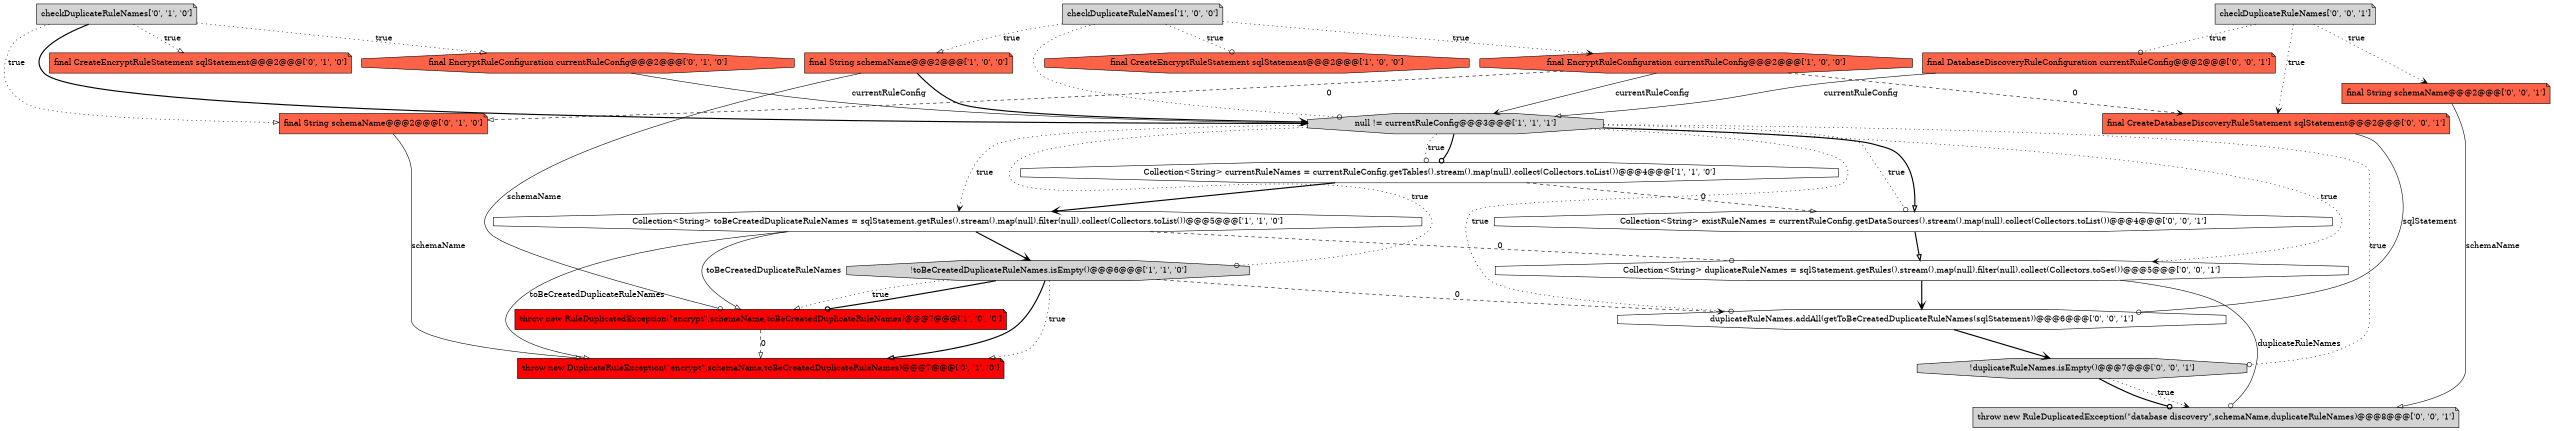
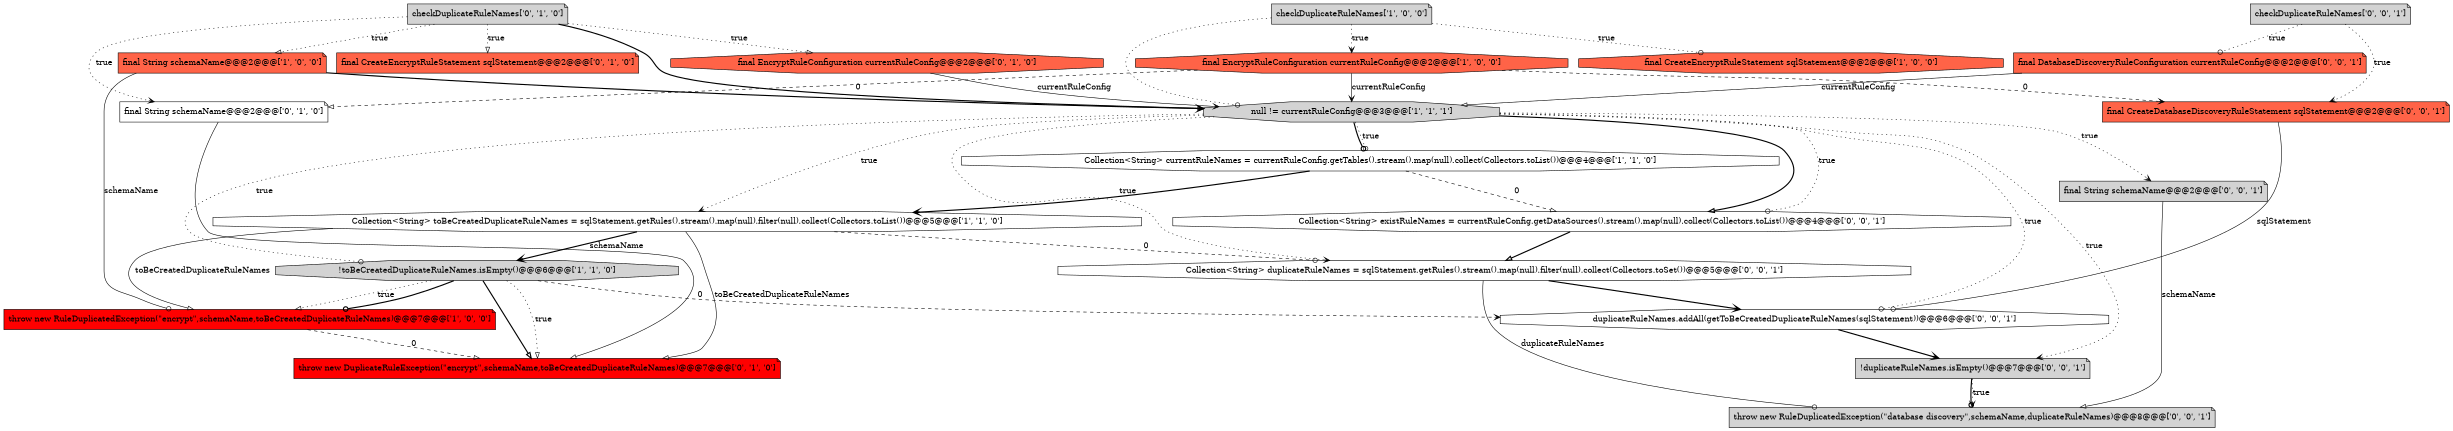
(1002, 35) -> (358, 38)
(2368, 52) -> (1829, 117)
(2446, 93) -> (2163, 191)
(93, 115) -> (206, 29)
(383, 124) -> (224, 112)
(2130, 137) -> (1895, 135)
(2082, 368) -> (1973, 368)
